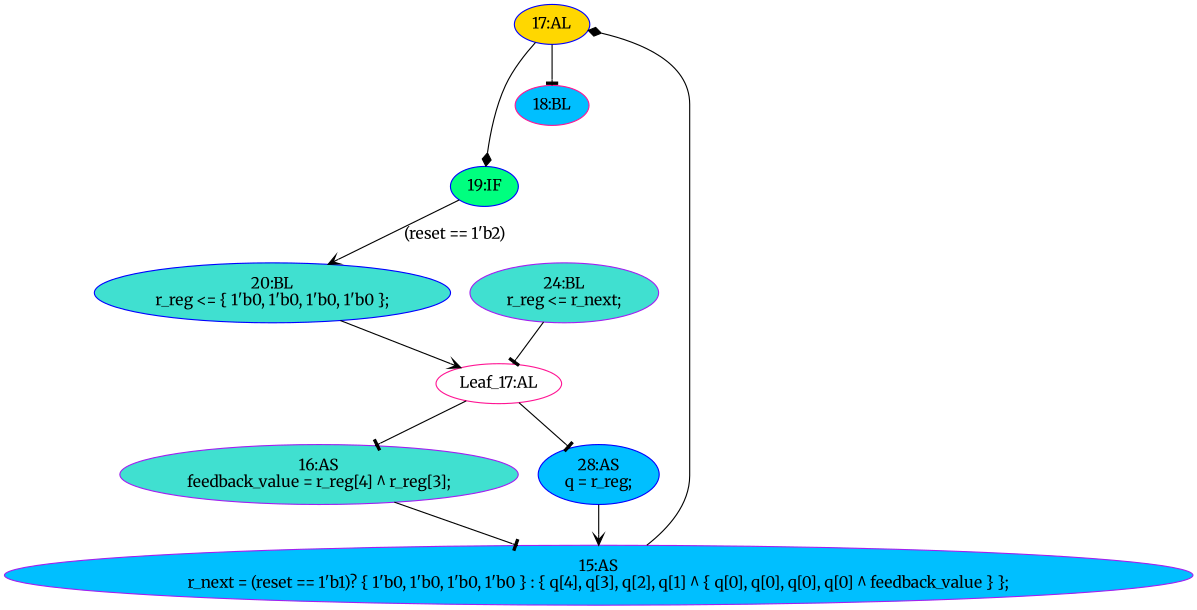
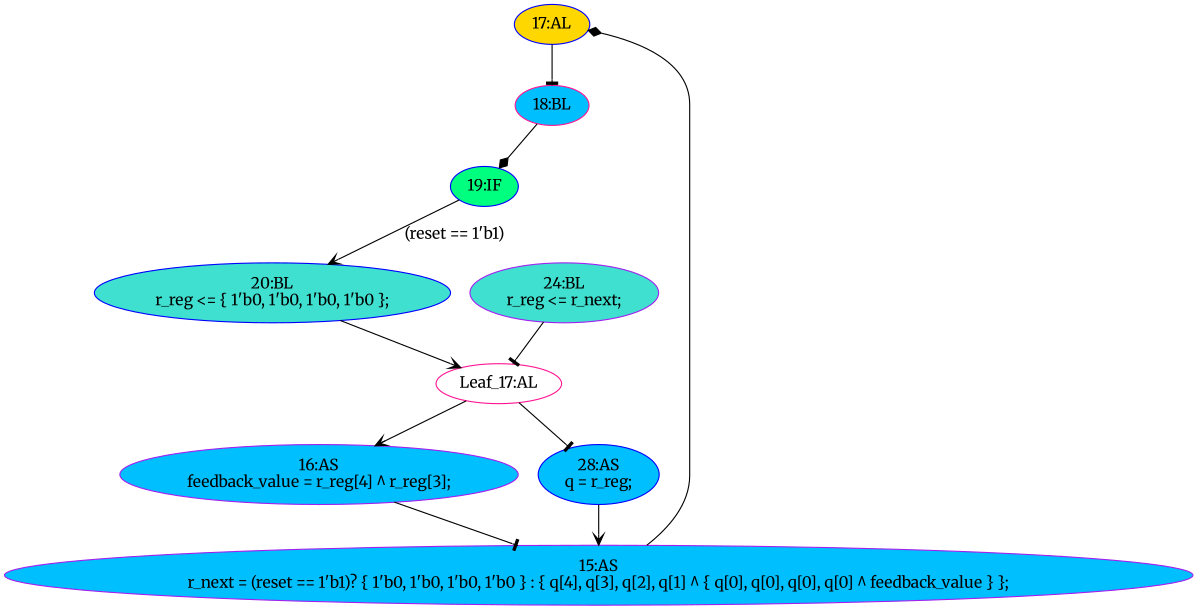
(502, 93) -> (523, 141)
(455, 235) -> (455, 235)
(423, 422) -> (423, 422)
(319, 475) -> (319, 475)
